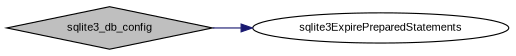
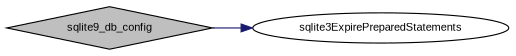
(110, 28) -> (110, 28)
